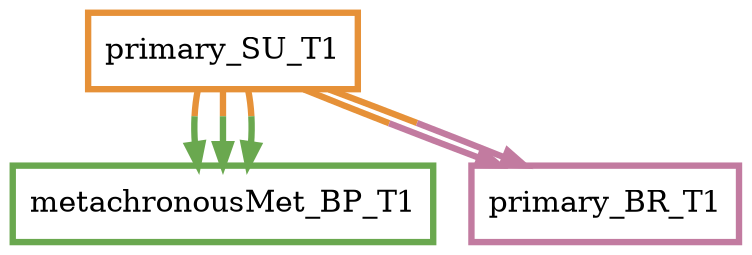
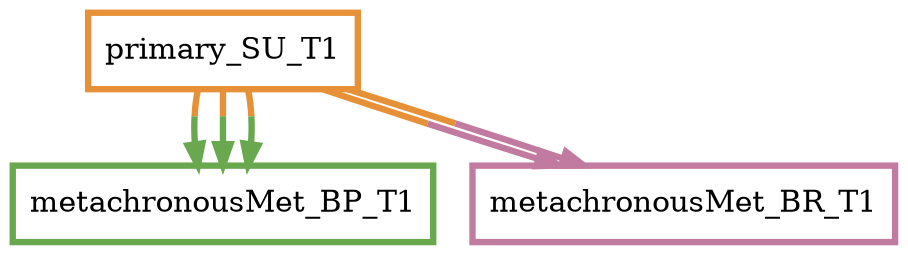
(605, 204) -> (684, 204)
